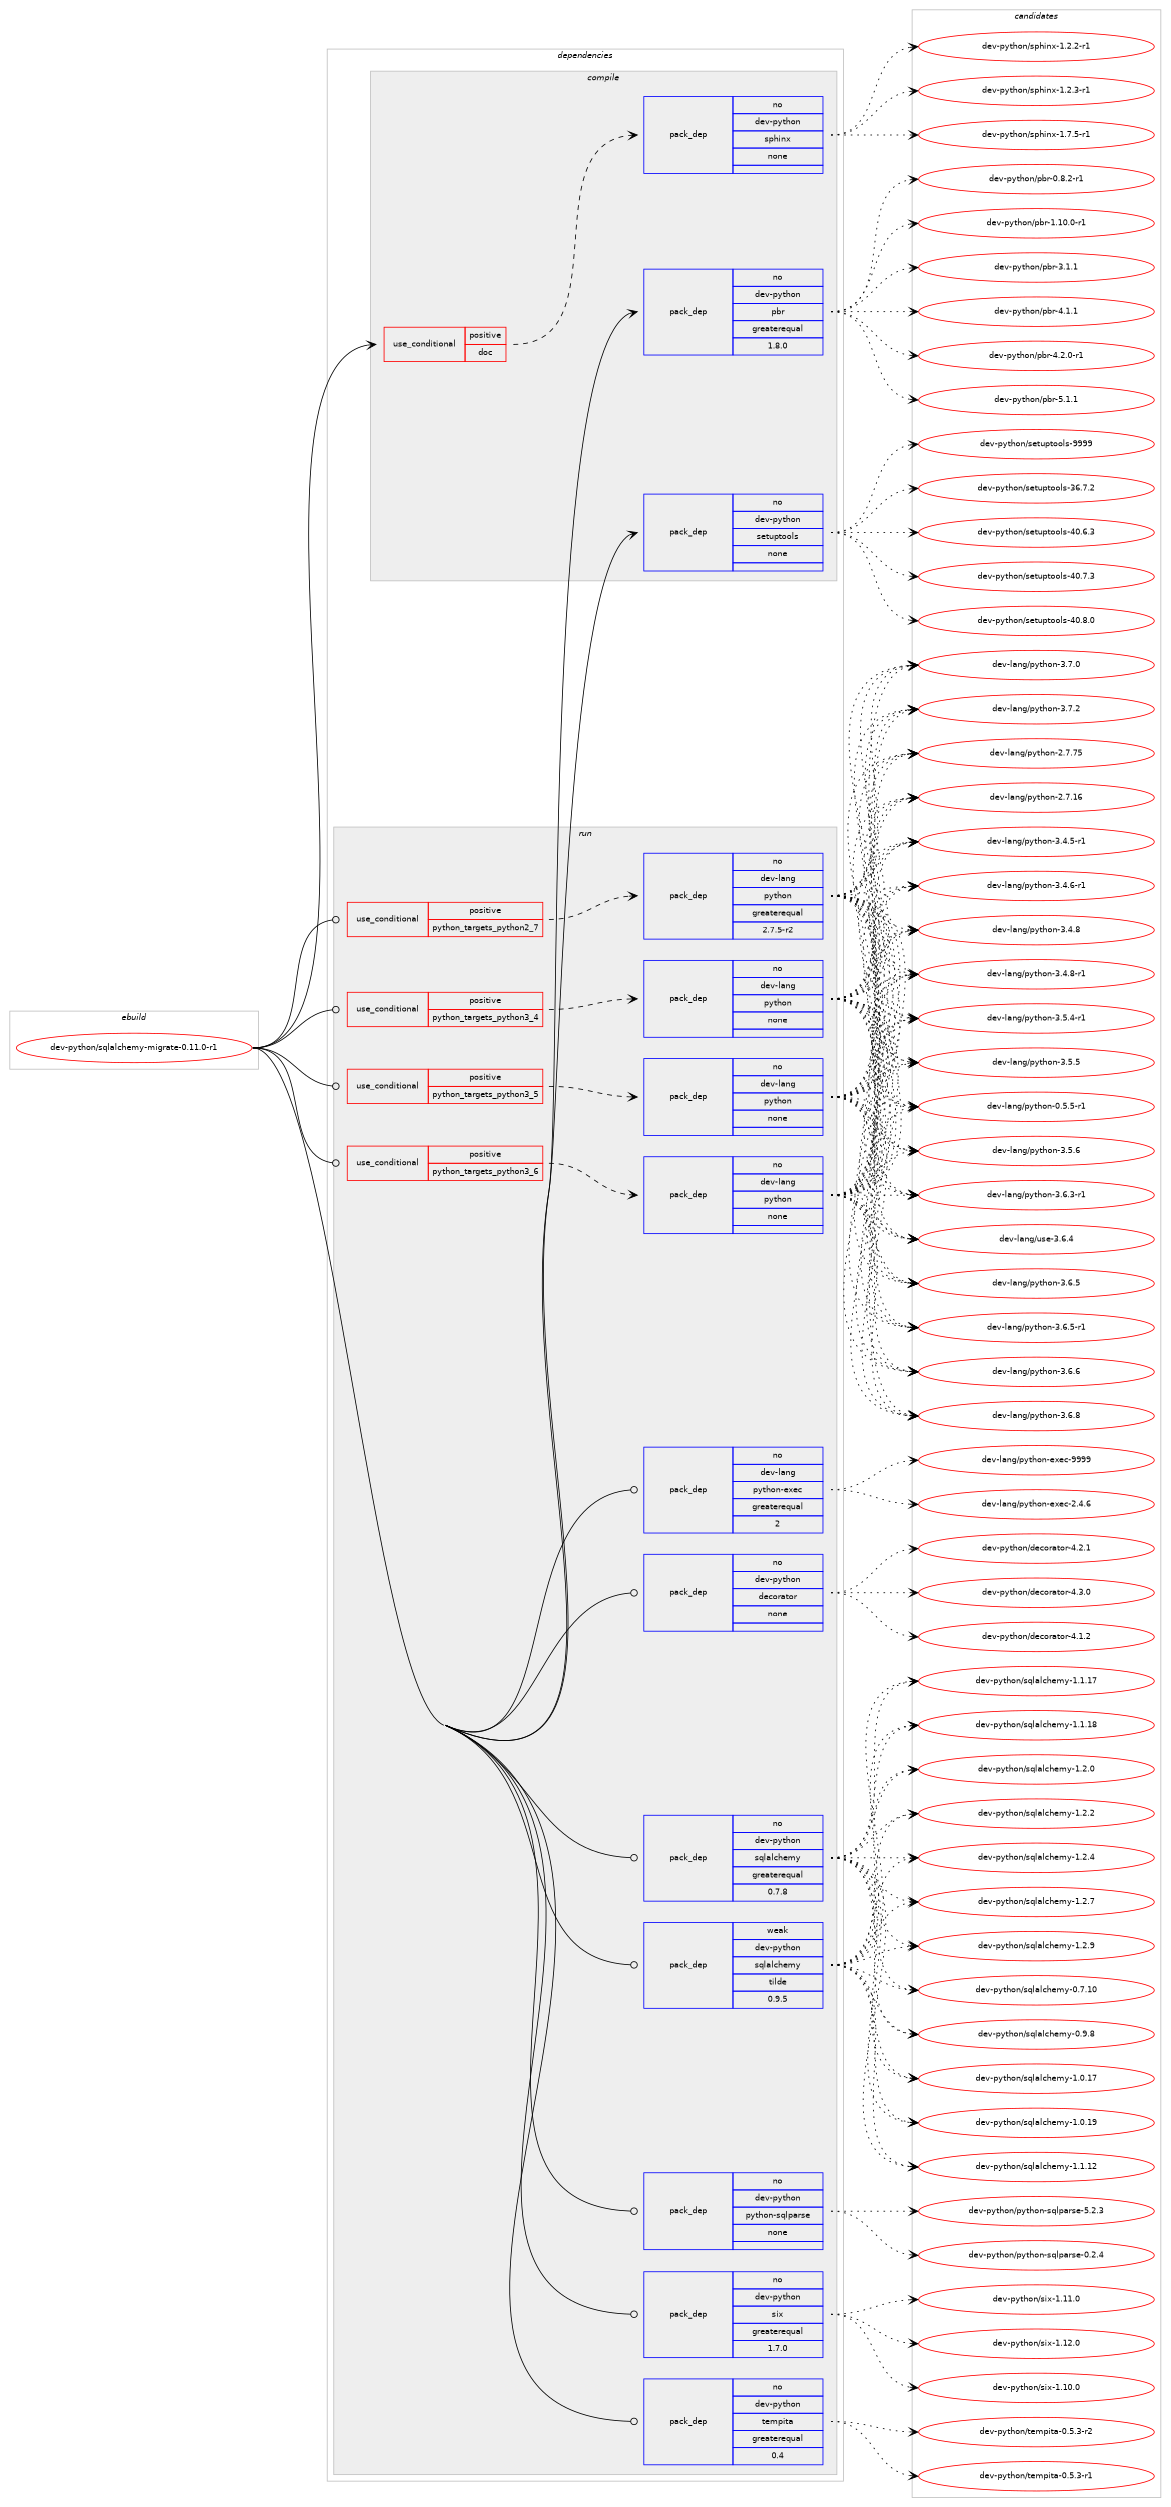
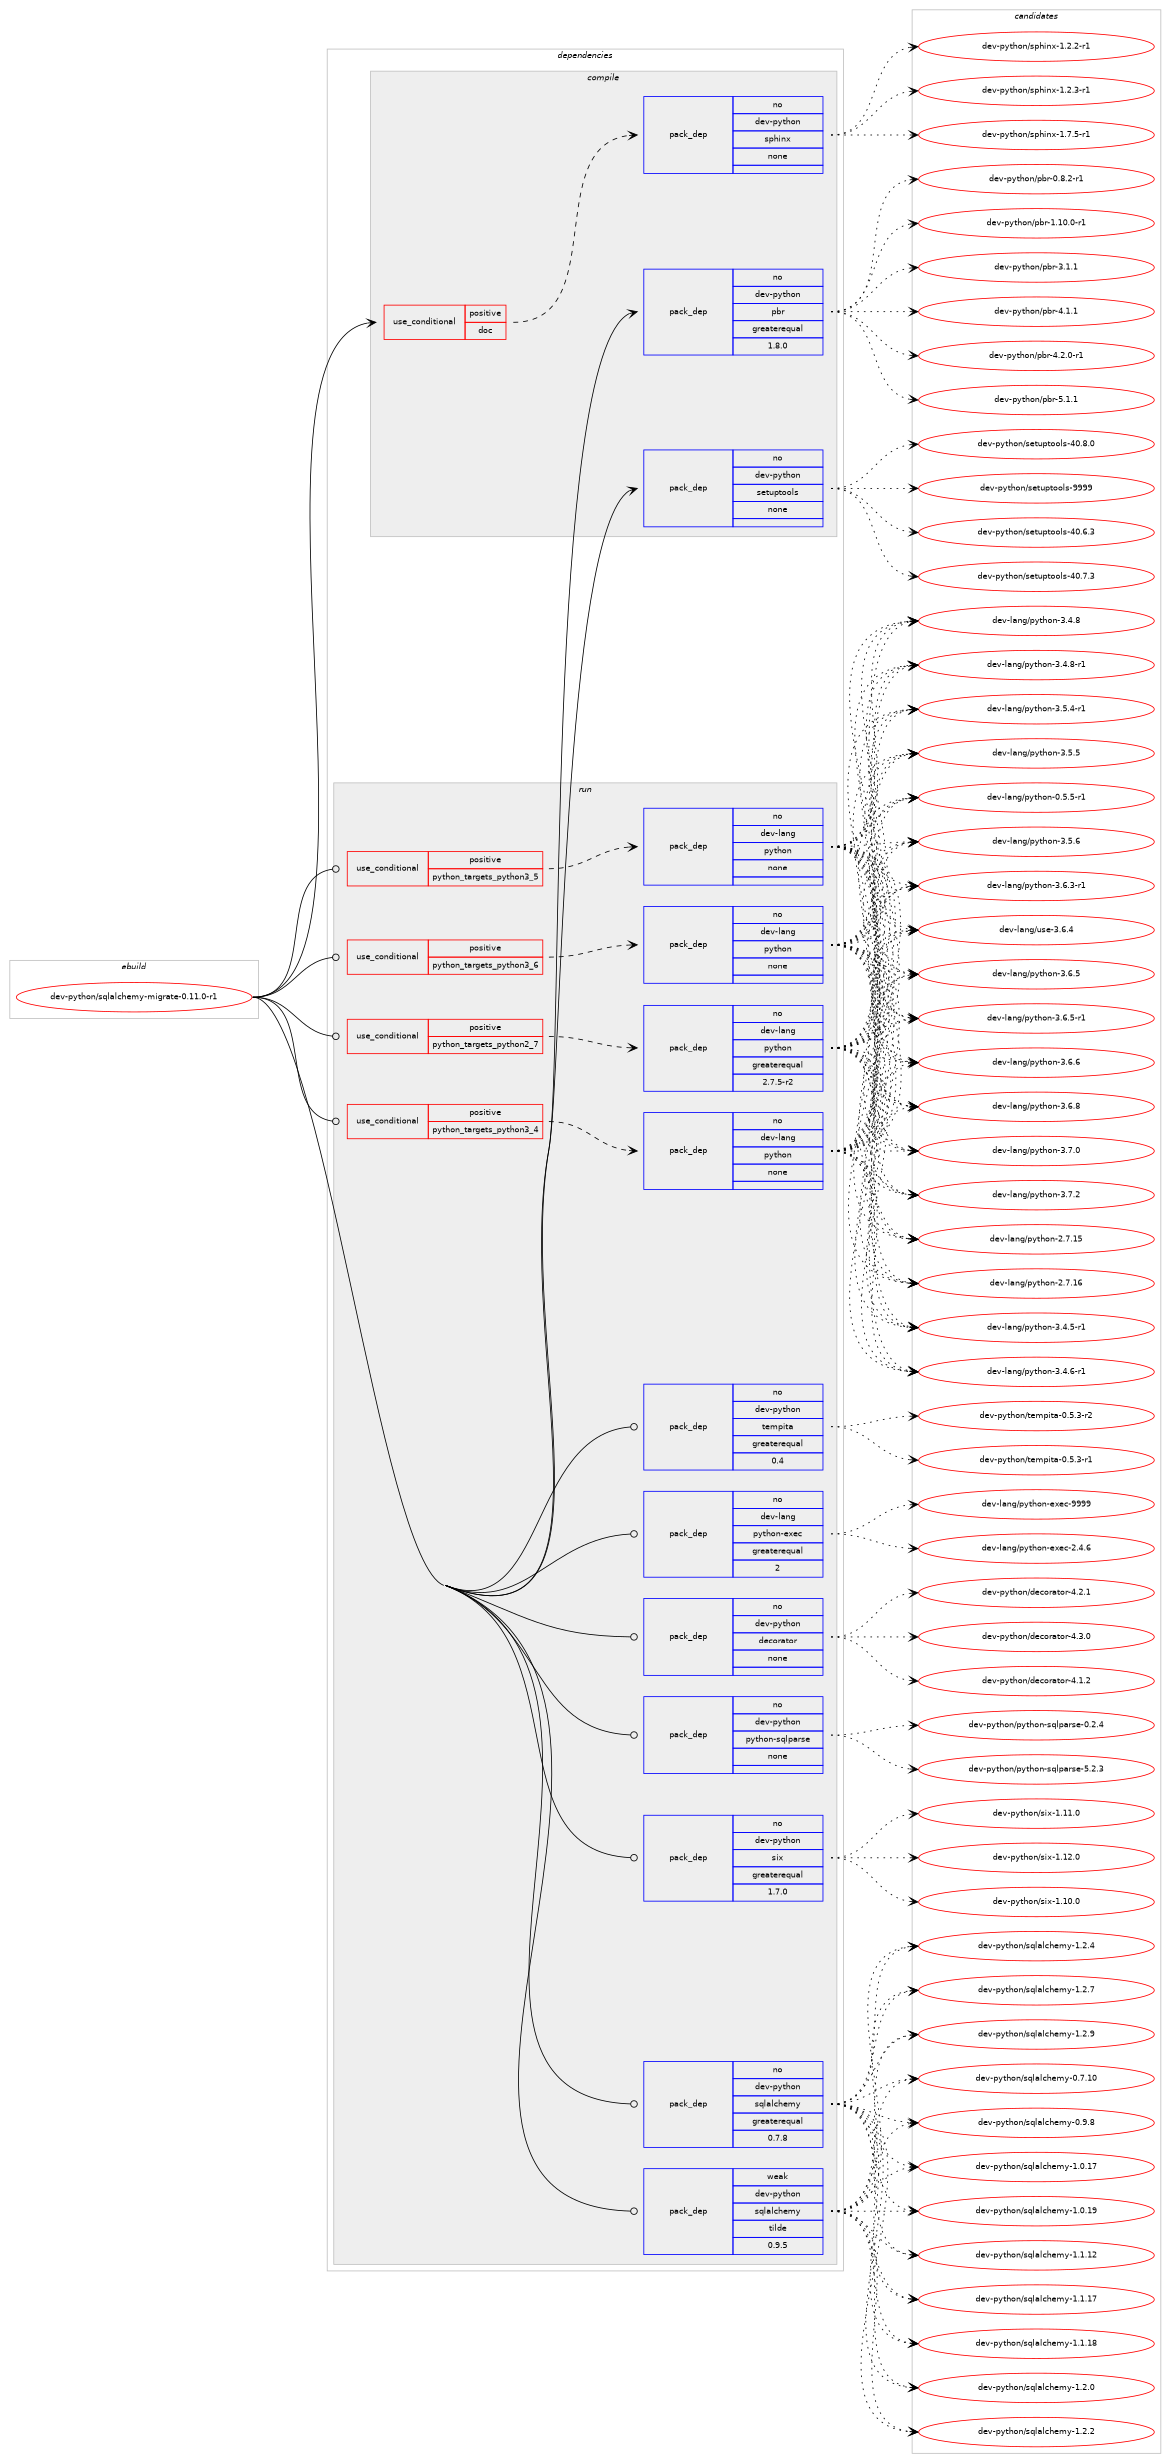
(1036, 488) -> none
(1036, 753) -> (1036, 1239)
